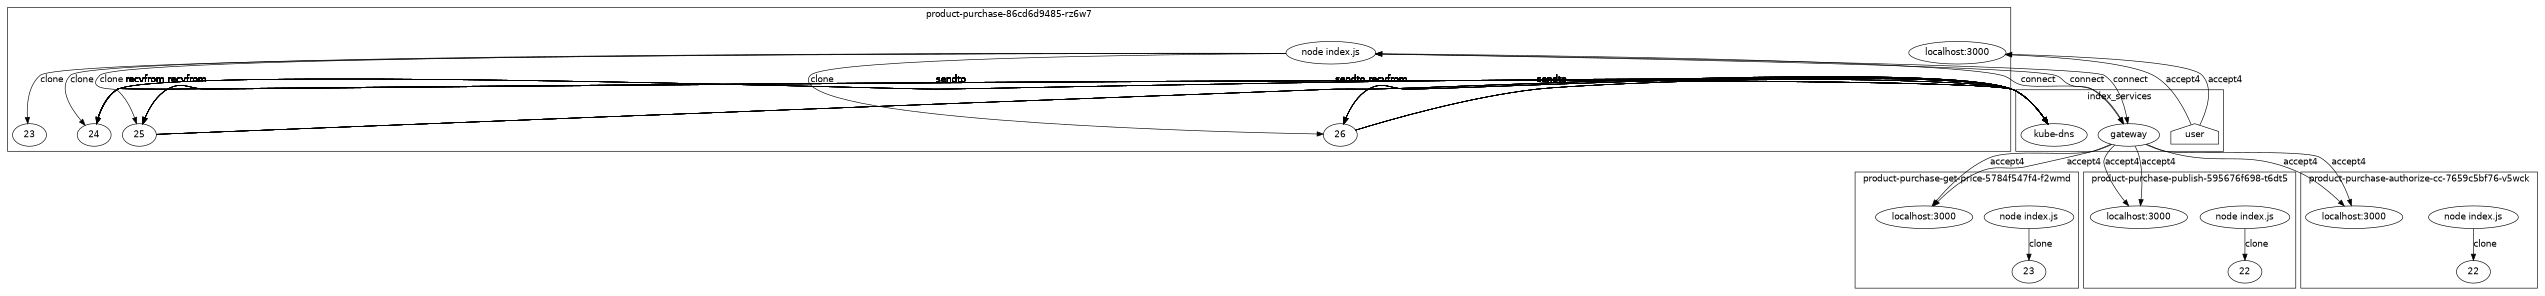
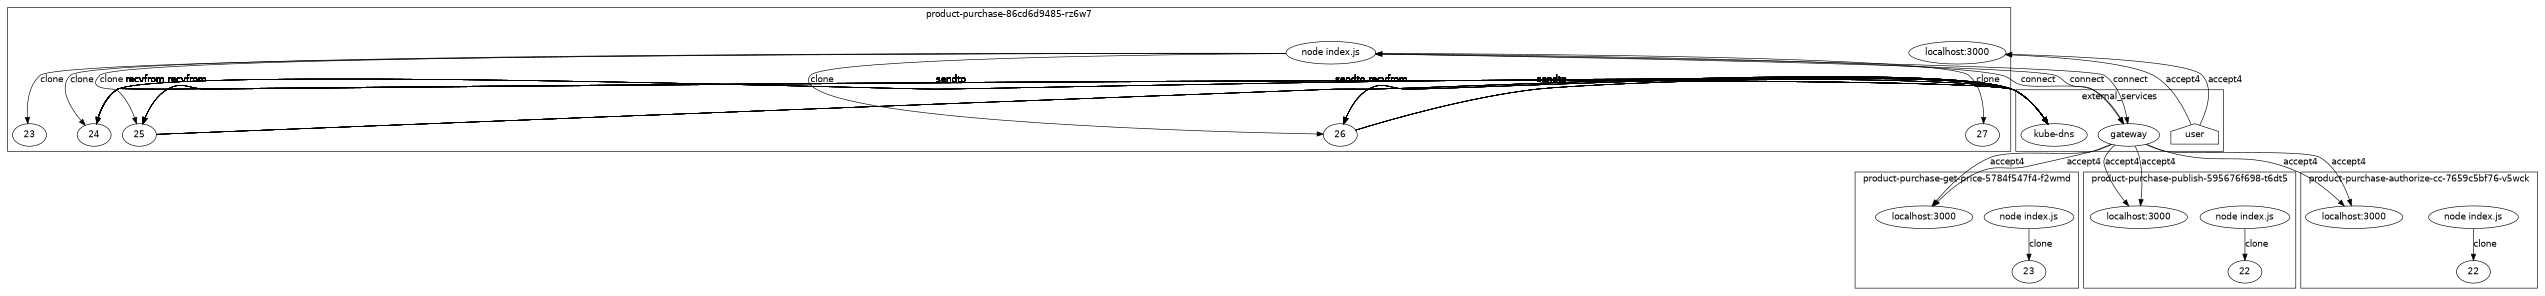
(2120, 97) -> (2120, 97)
none -> (1983, 135)
